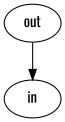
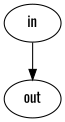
(33, 56) -> (33, 56)
